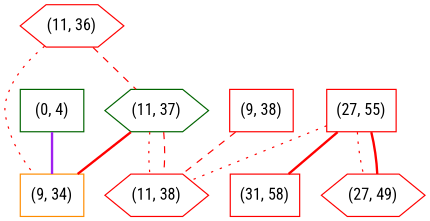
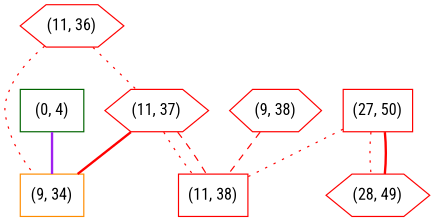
(115, 68) -> (115, 68)
(157, 111) -> (157, 111)
(261, 111) -> (276, 111)
(361, 111) -> (378, 111)
(157, 195) -> (213, 195)
(265, 195) -> none
(373, 195) -> (378, 195)
